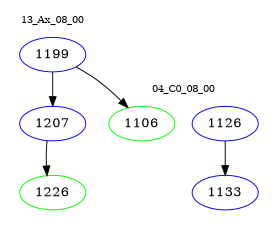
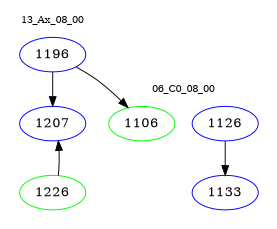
(53, 55) -> (53, 55)
(184, 90) -> (184, 90)
(46, 153) -> (59, 163)
